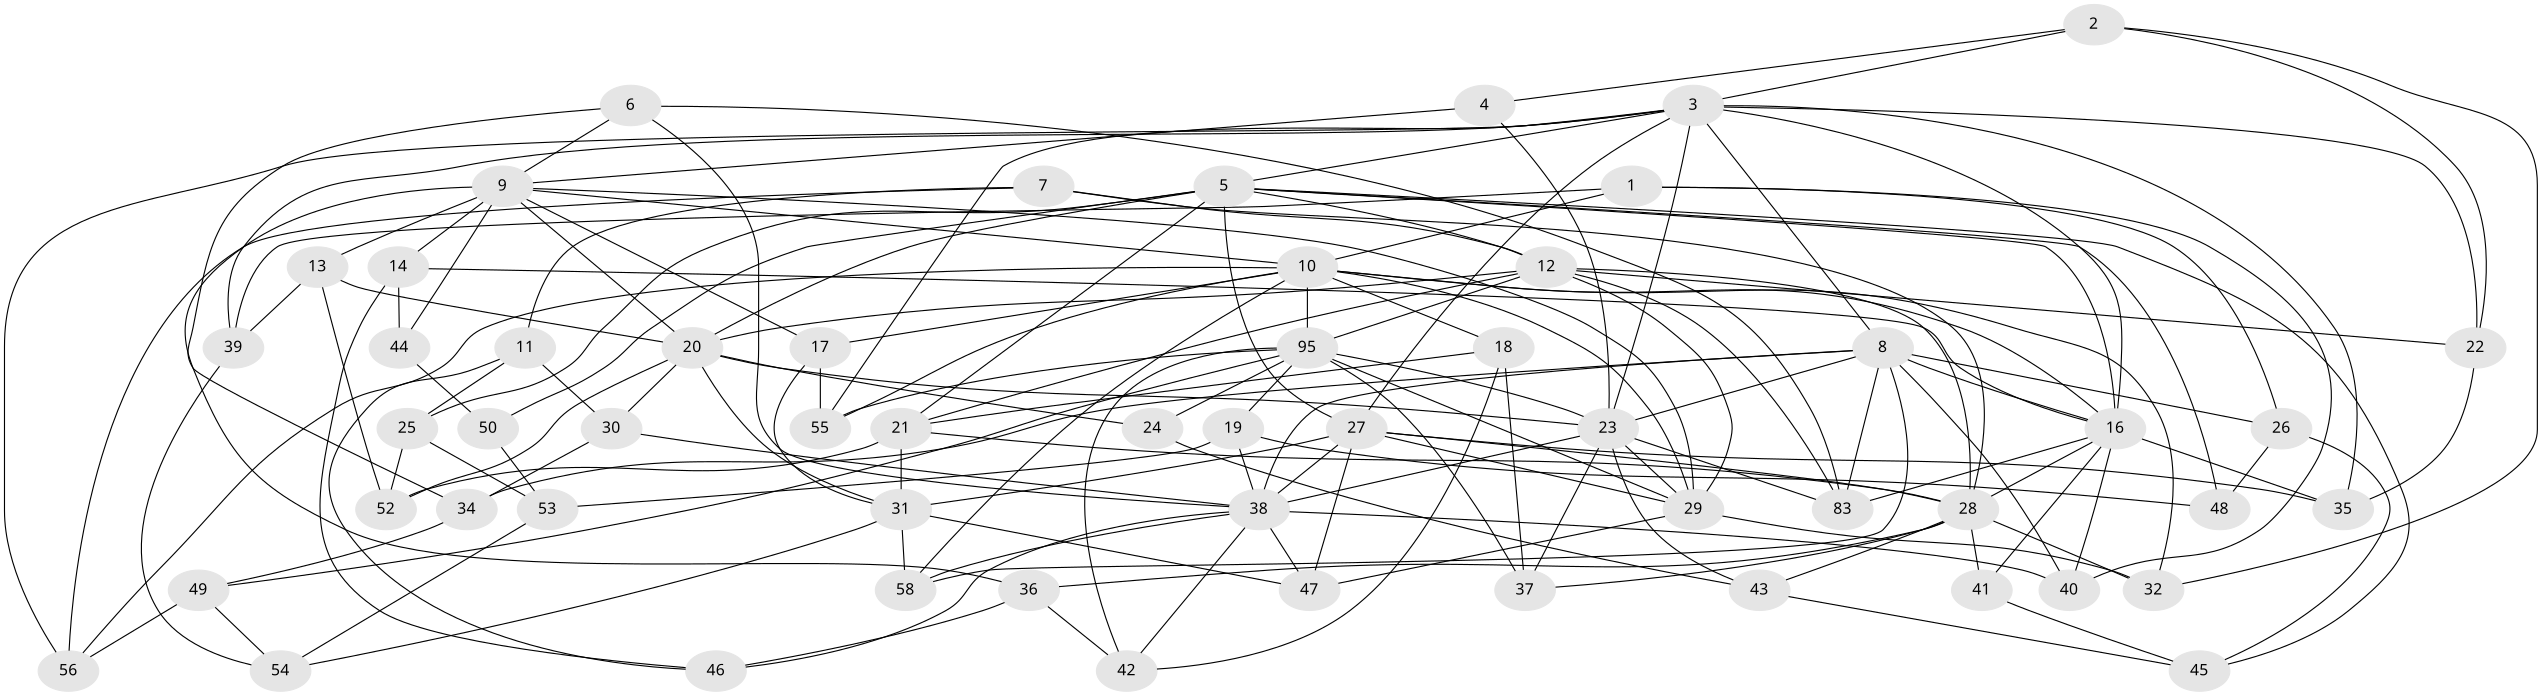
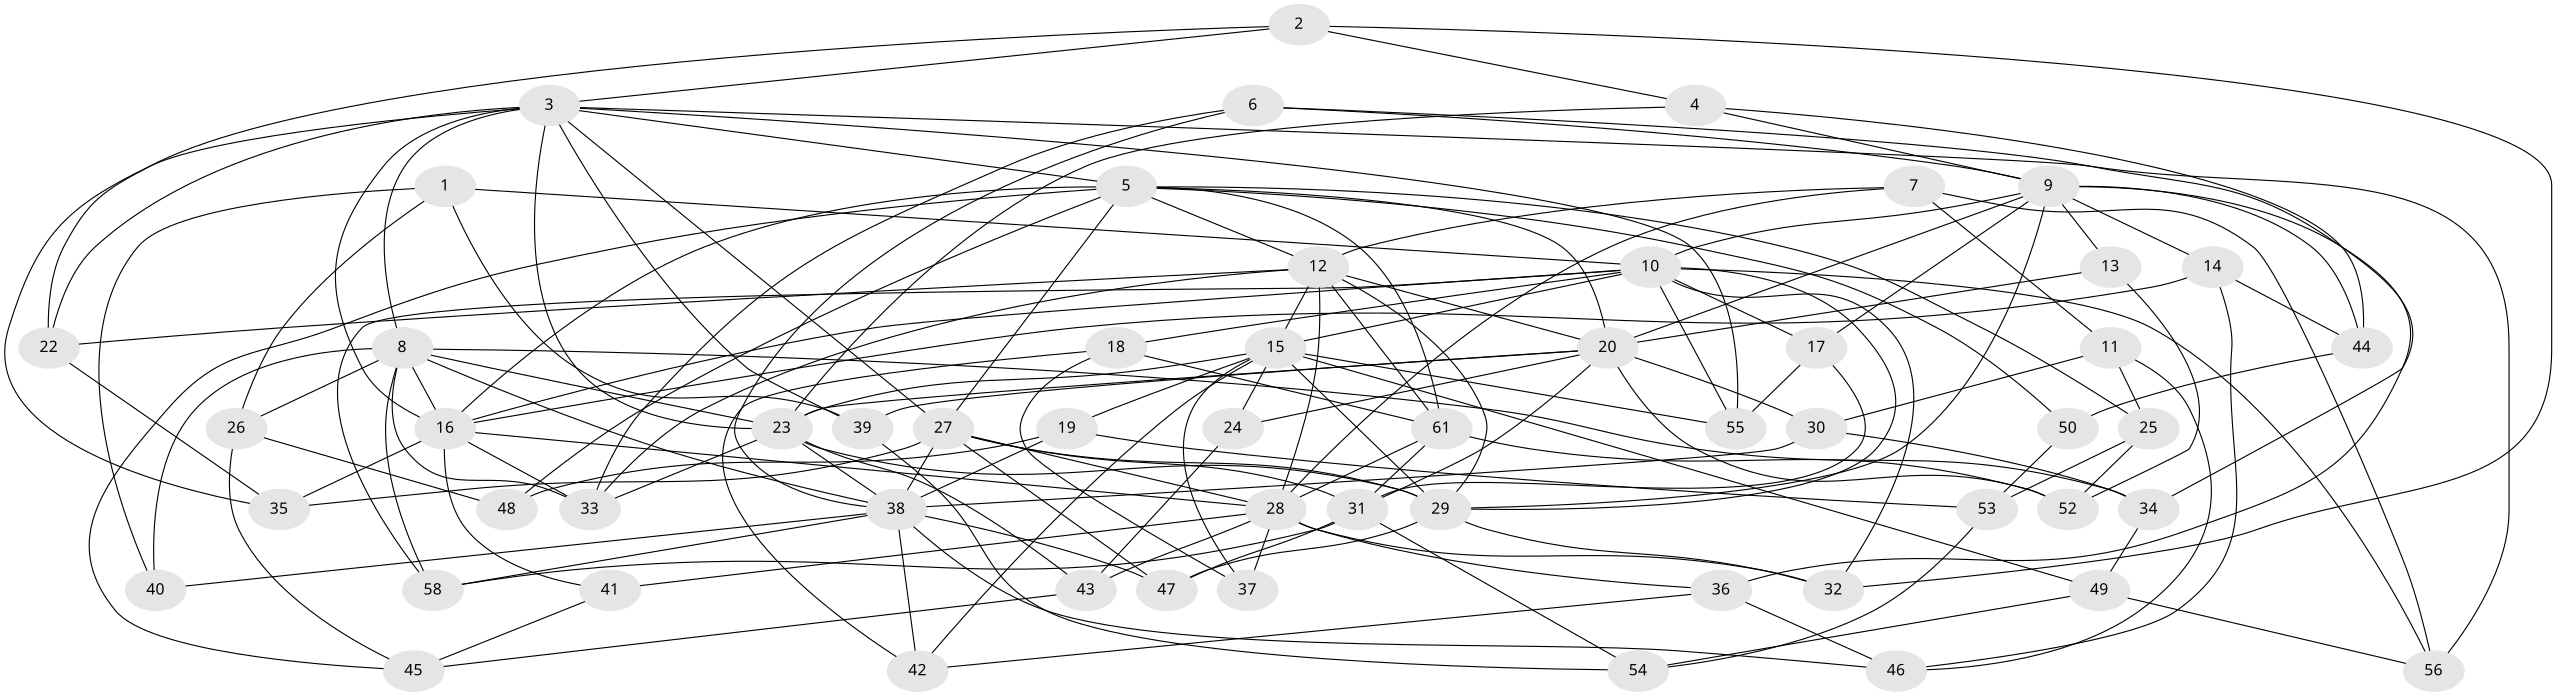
none -> (2085, 153)
(275, 308) -> (1231, 375)
(1307, 348) -> (1276, 348)
(901, 429) -> (1442, 429)
(1567, 509) -> none
(1843, 509) -> (590, 509)
(2094, 510) -> none
